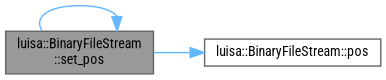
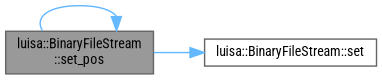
(293, 53) -> (291, 53)
